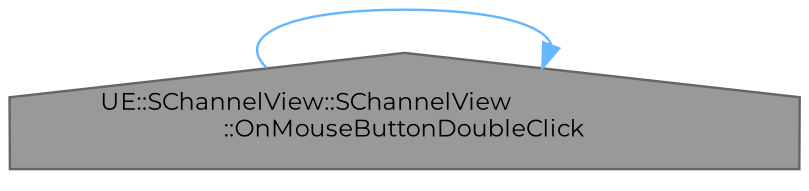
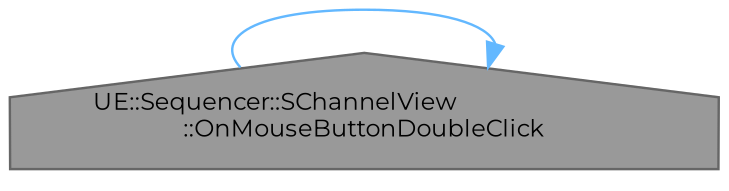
(405, 117) -> (364, 117)
